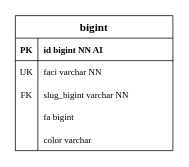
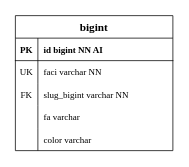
(63, 117) -> (68, 117)
